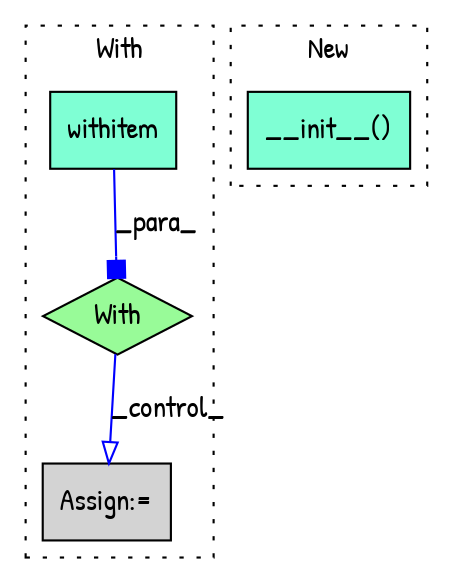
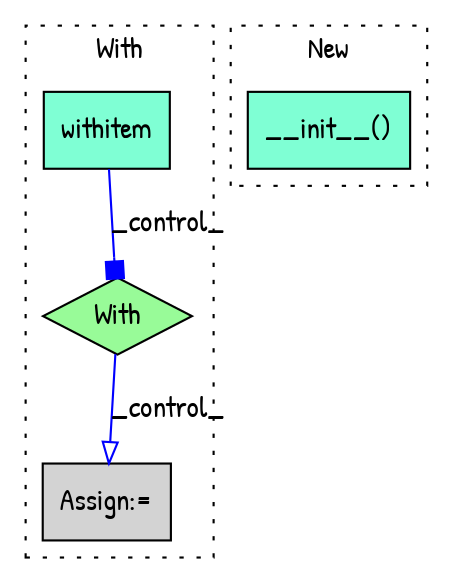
(157, 223) -> (169, 223)
